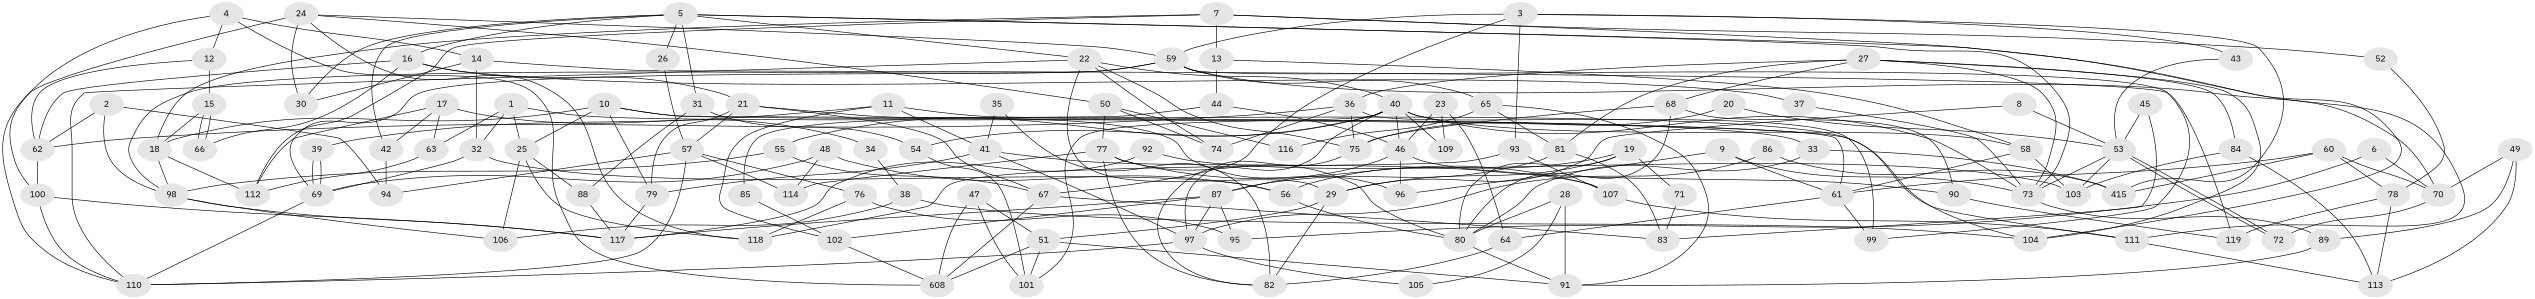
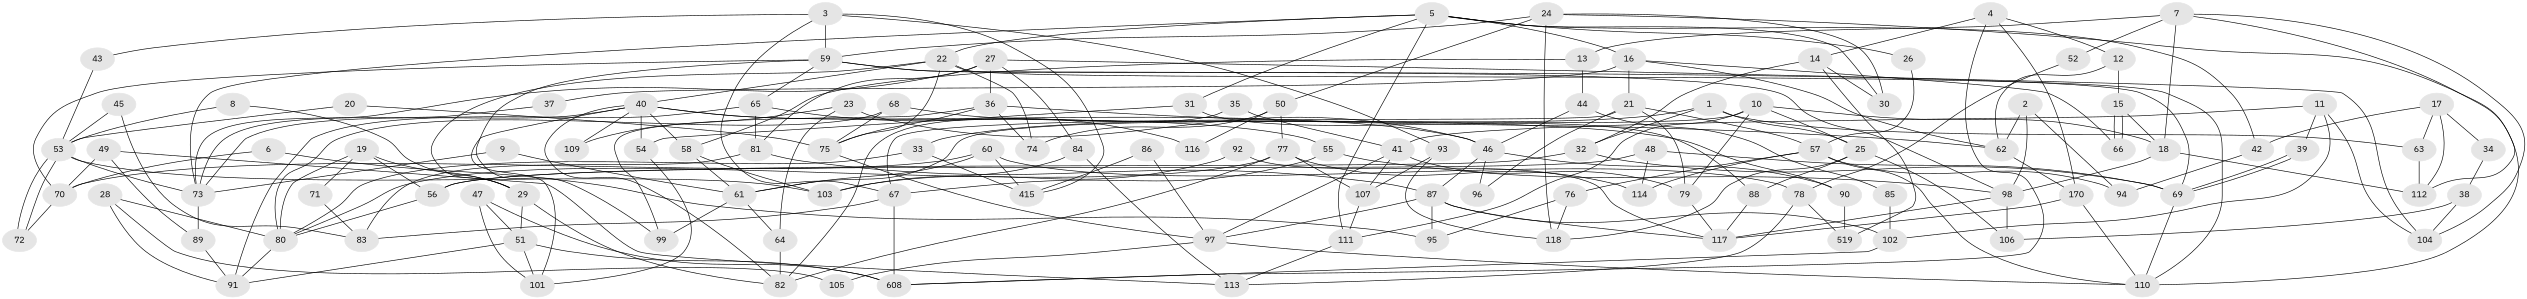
(1754, 82) -> none
(1561, 174) -> none
(37, 195) -> (2076, 195)
(2233, 240) -> (1845, 240)
